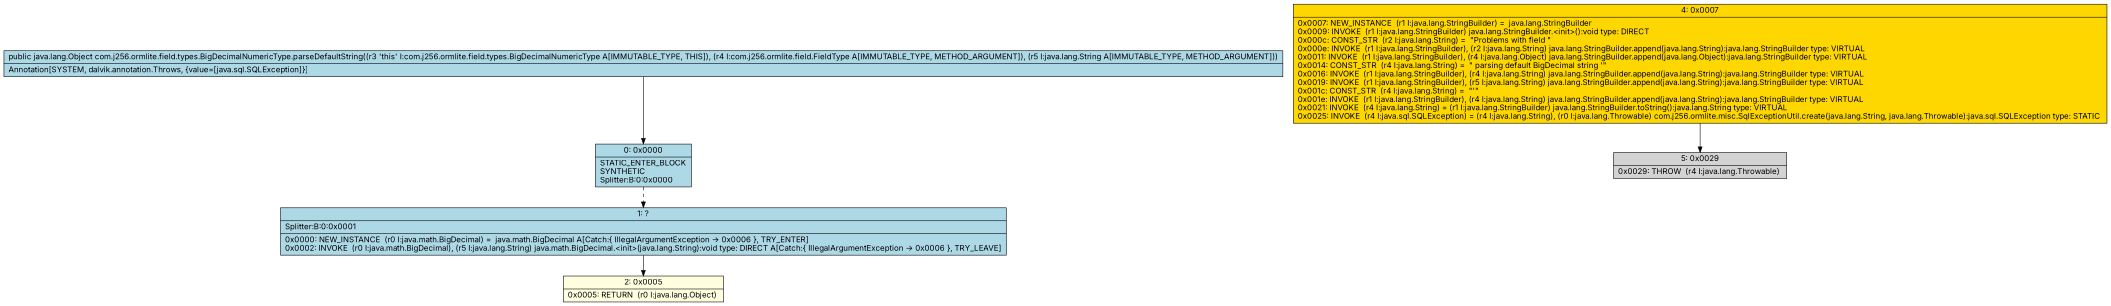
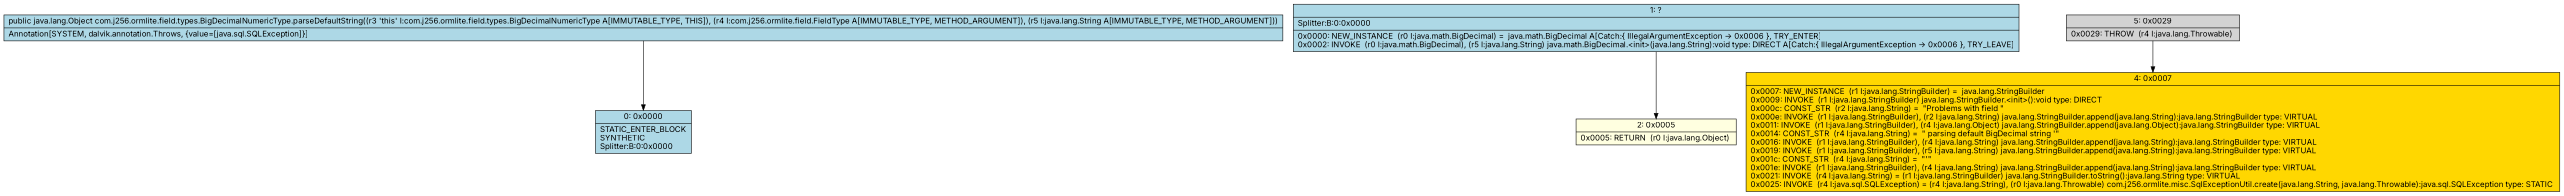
(1700, 135) -> (2153, 54)
(643, 194) -> none
(321, 227) -> (1334, 23)
